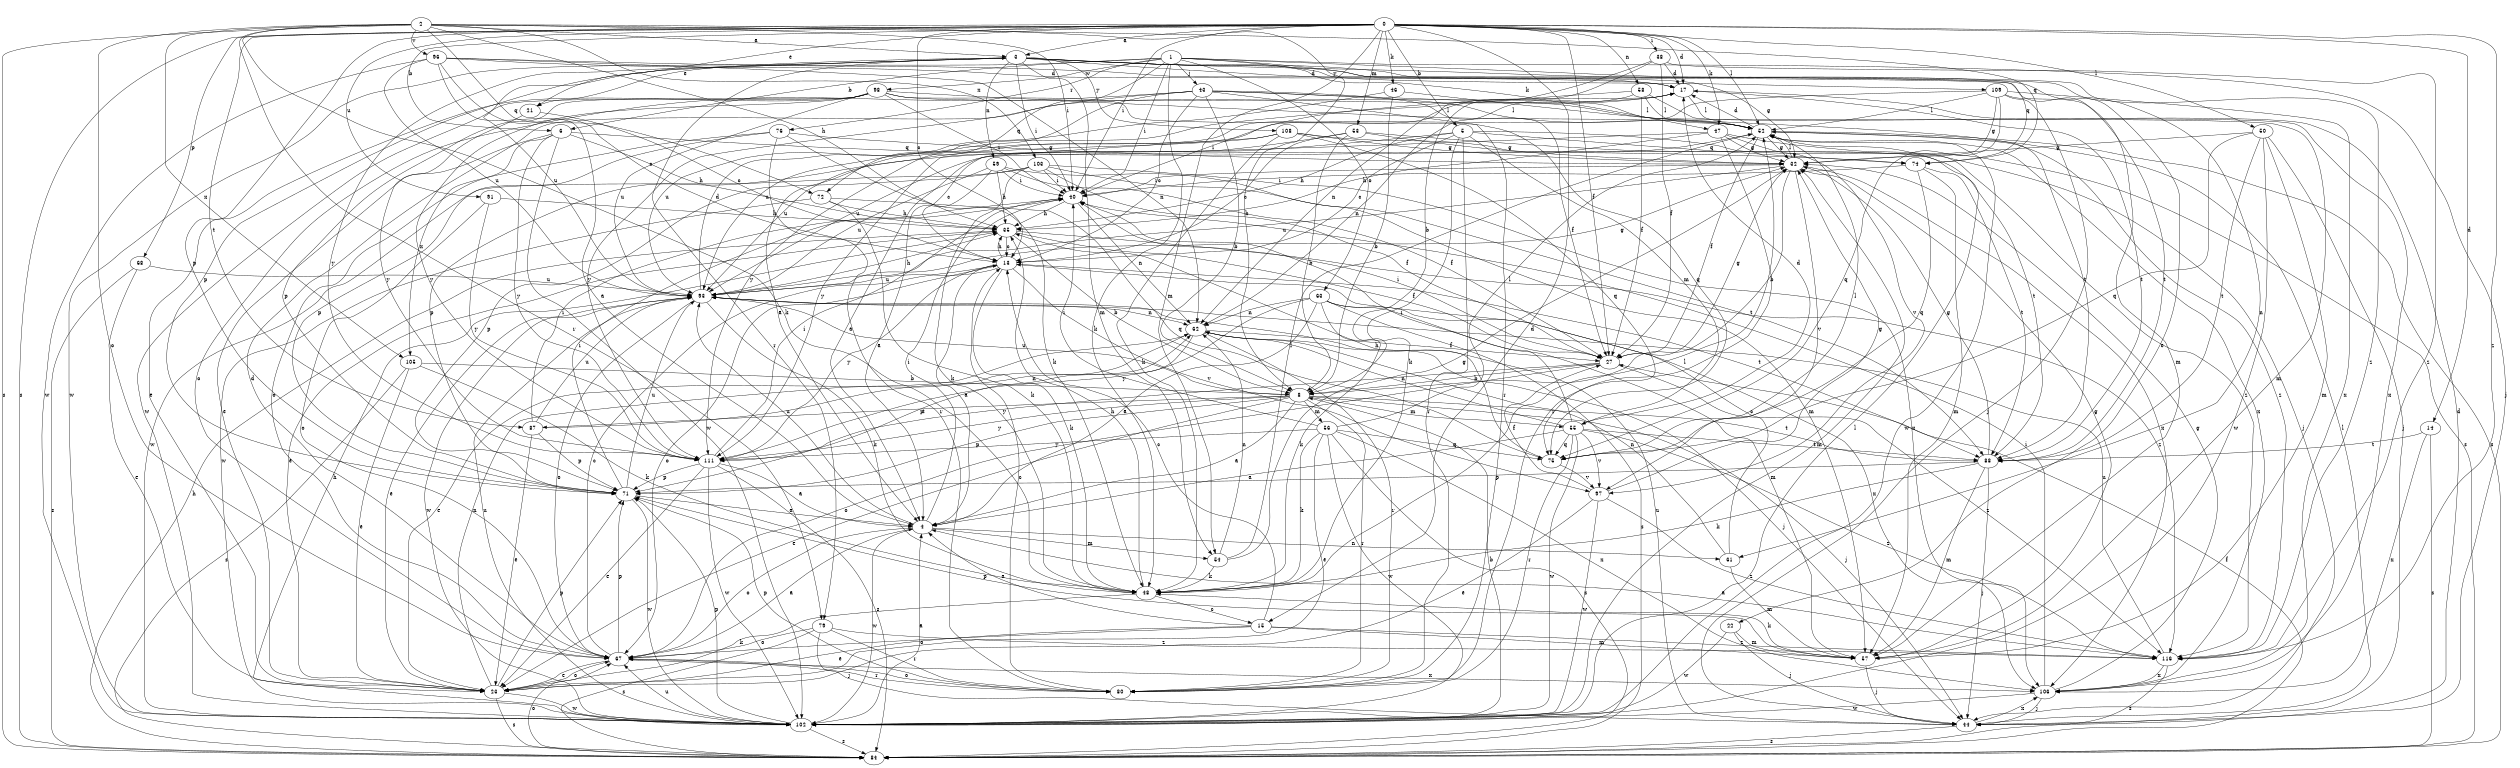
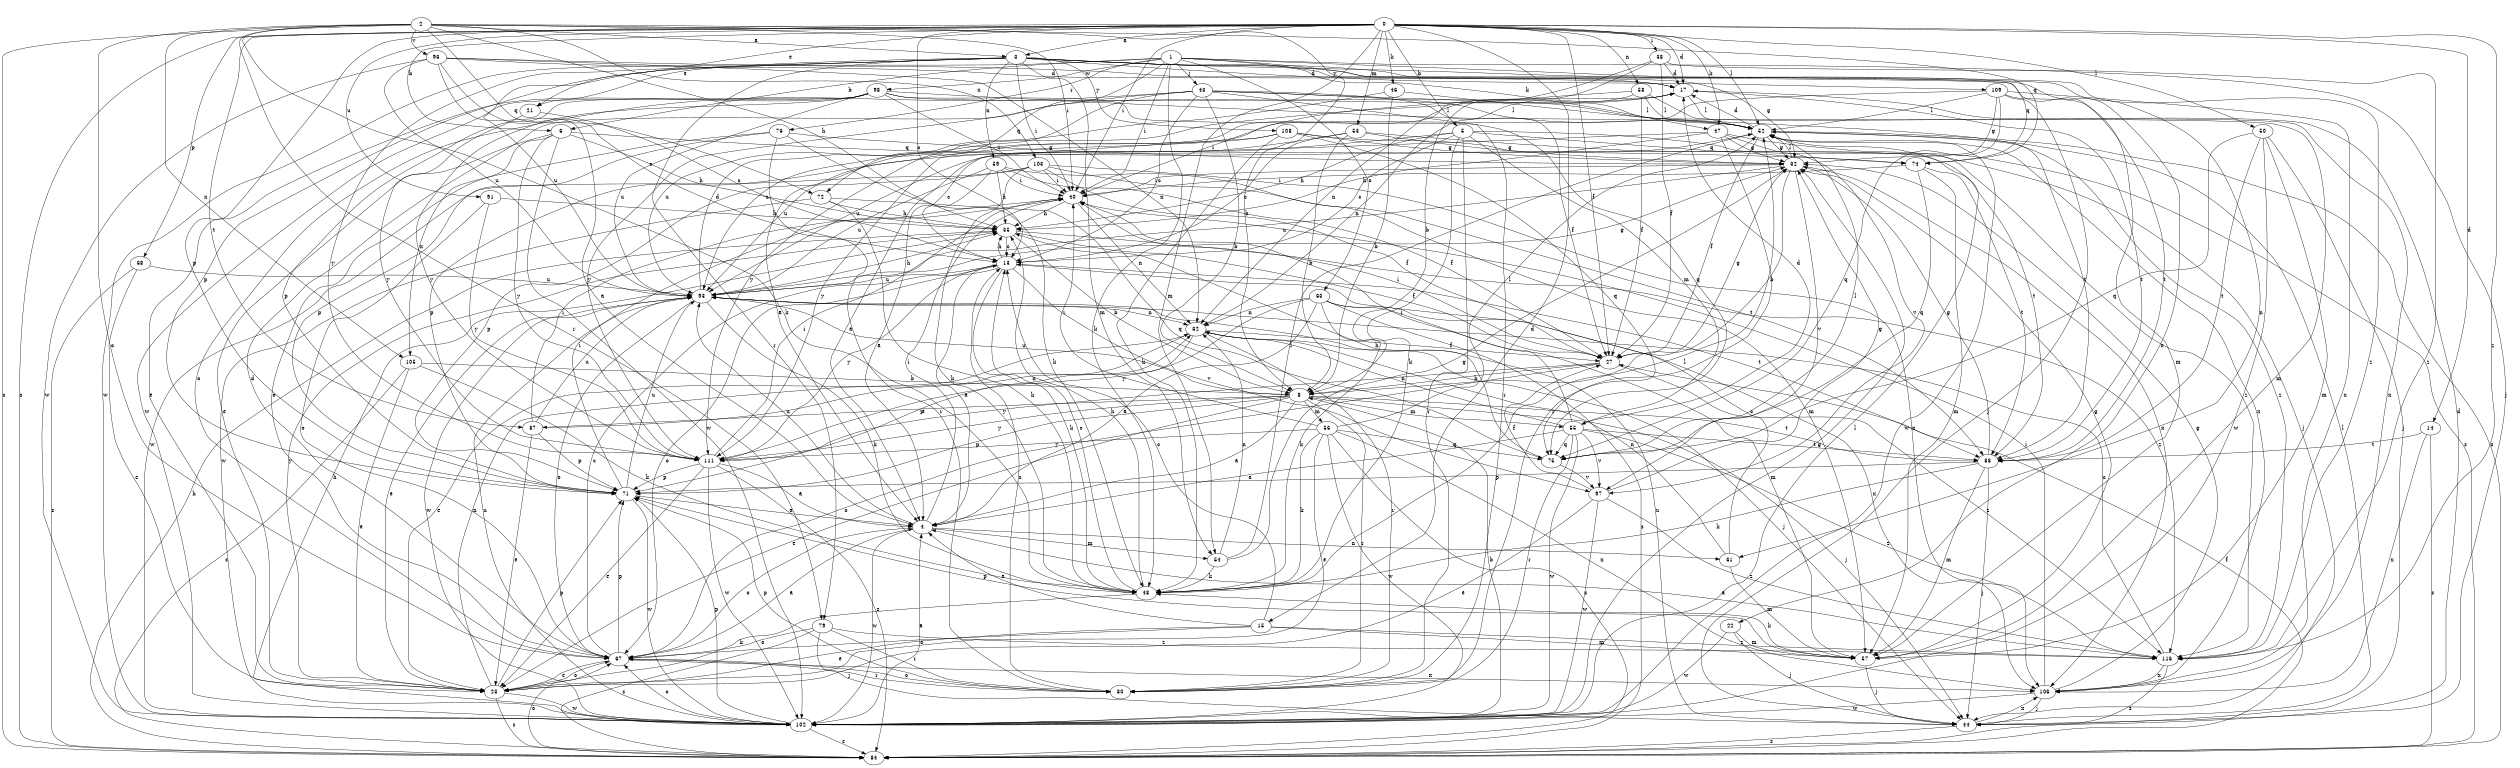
(2097, 143) -> none
(69, 339) -> (105, 344)
(1820, 445) -> (1820, 445)
(291, 461) -> (291, 461)
(1202, 609) -> (1072, 415)
(667, 692) -> (667, 692)
